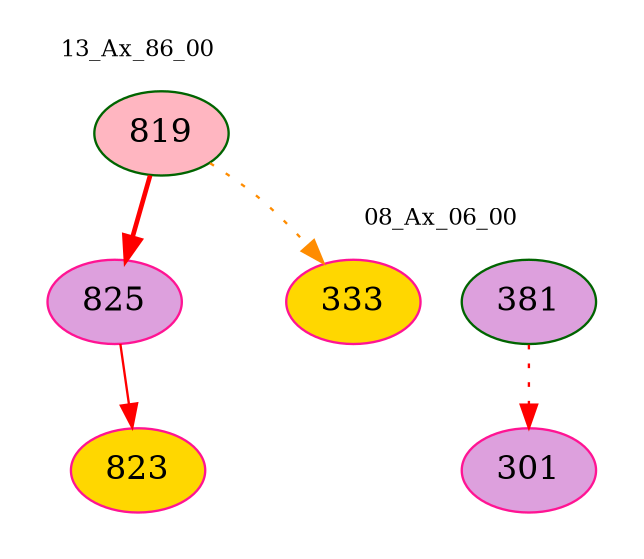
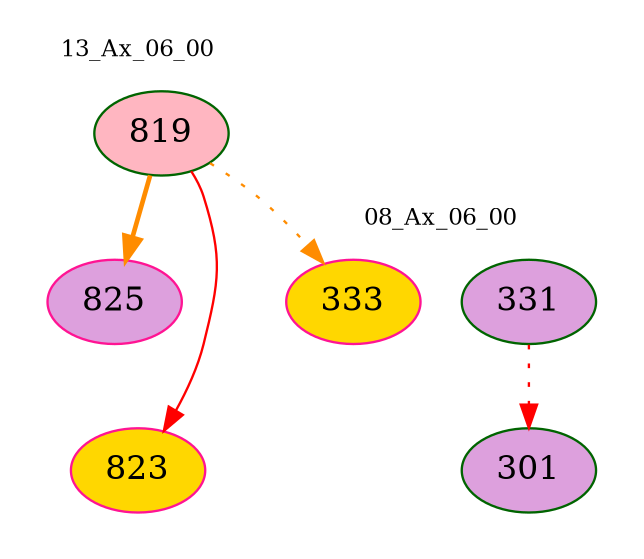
(138, 50) -> (138, 50)
(141, 206) -> (141, 206)
(529, 302) -> (529, 302)
(125, 374) -> (215, 292)
(529, 470) -> (529, 470)
